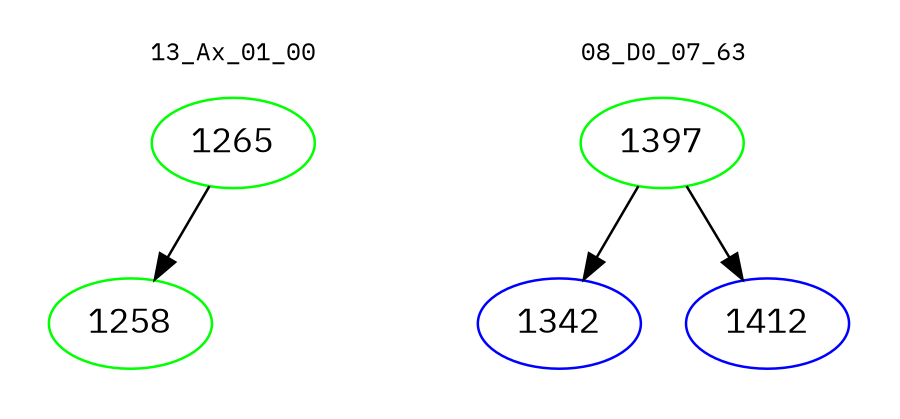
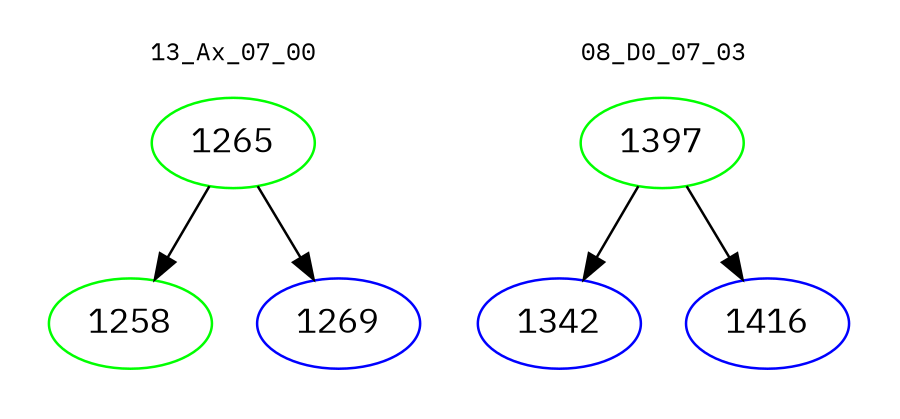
(235, 54) -> (235, 54)
(665, 54) -> (665, 54)
none -> (339, 324)
(768, 324) -> (768, 324)
